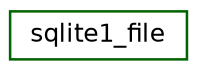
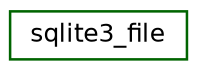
(99, 35) -> (99, 35)
